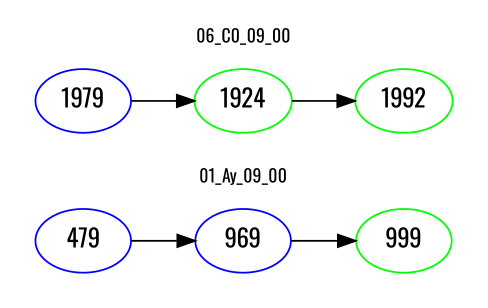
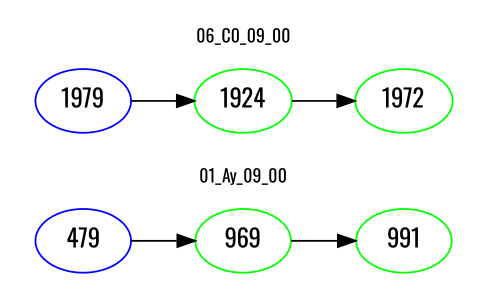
(404, 101) -> (404, 101)
(243, 241) -> (243, 241)
(404, 241) -> (404, 241)
